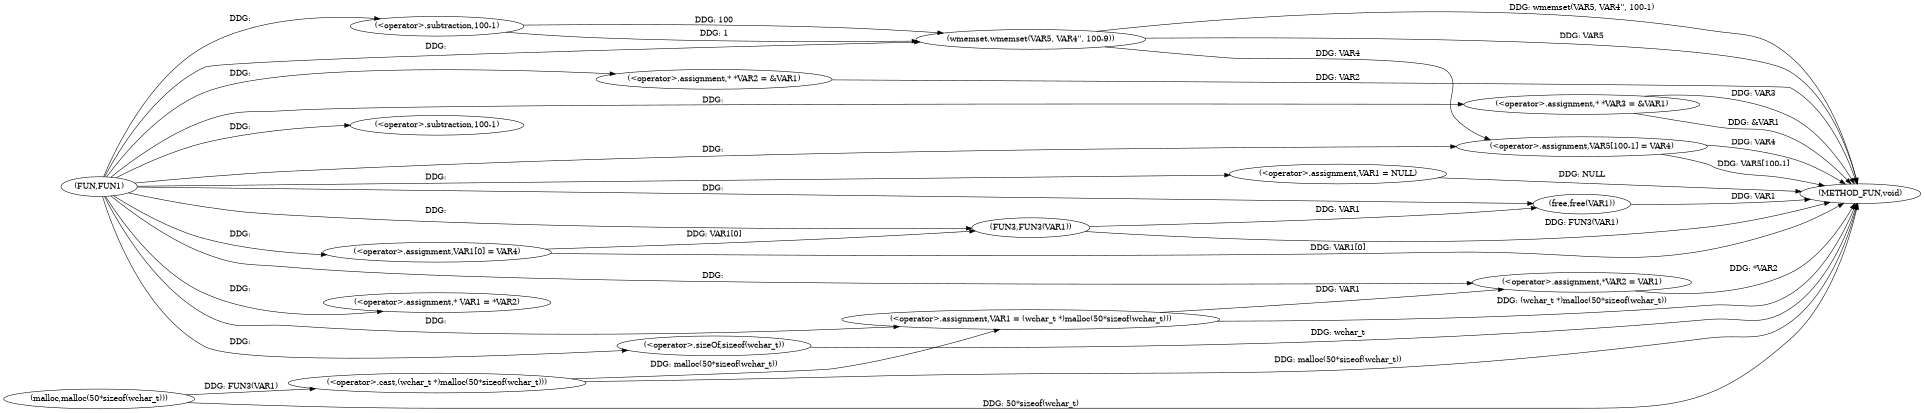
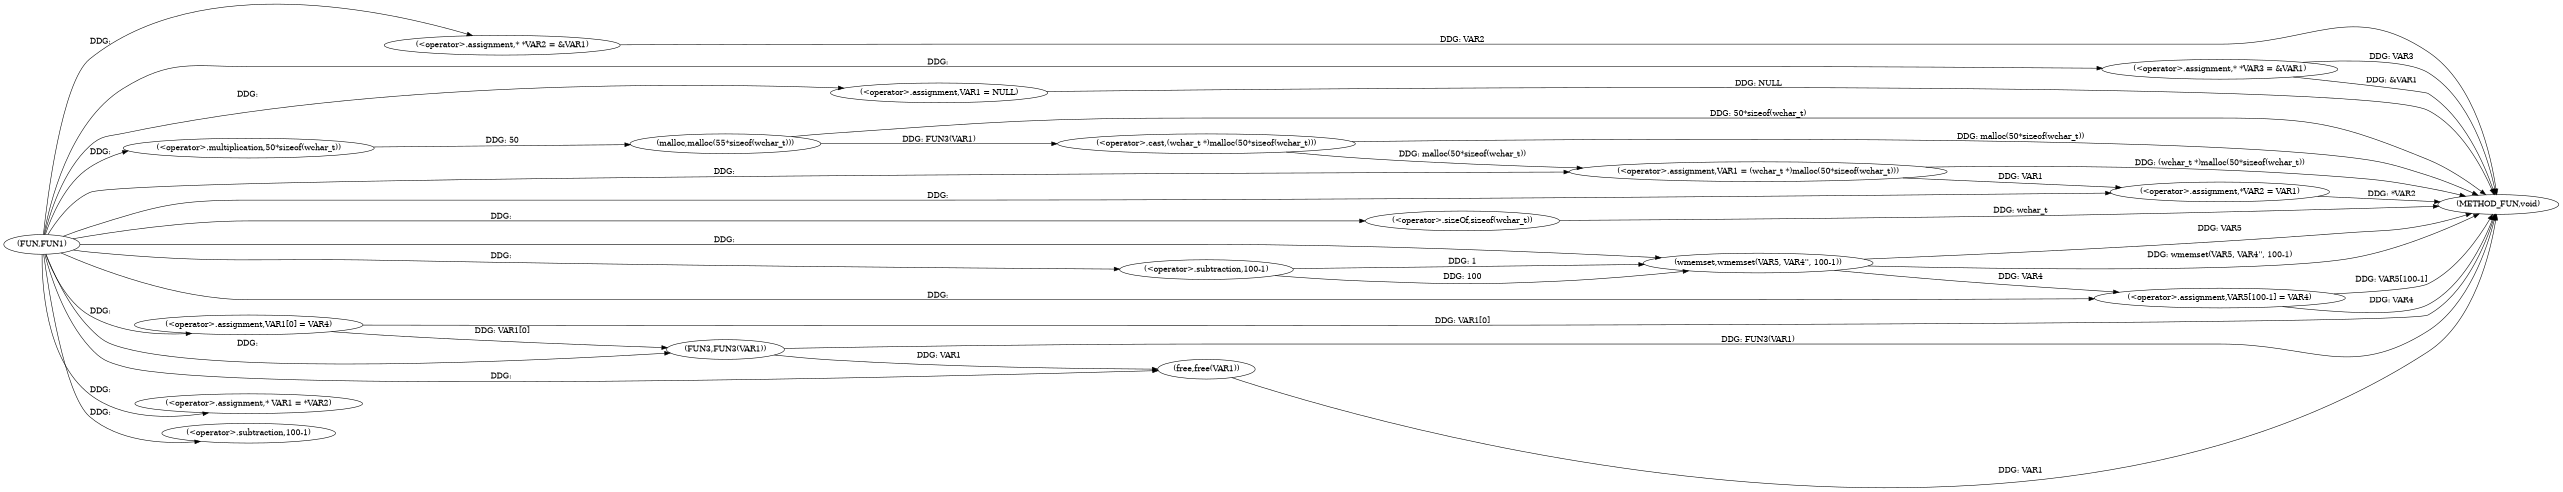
(1031, 39) -> (1758, 263)
none -> (249, 148)
(99, 399) -> (725, 144)
